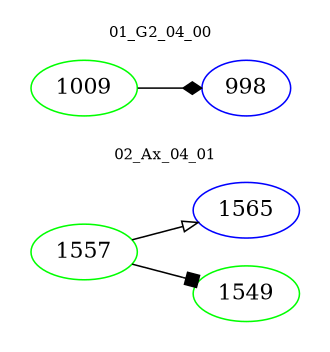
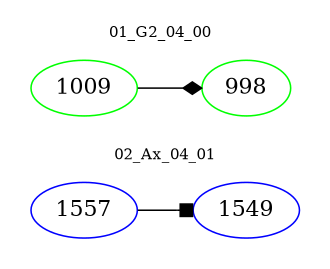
(246, 88) -> (246, 88)
(246, 210) -> none
(84, 252) -> (84, 210)
(246, 294) -> (246, 210)
